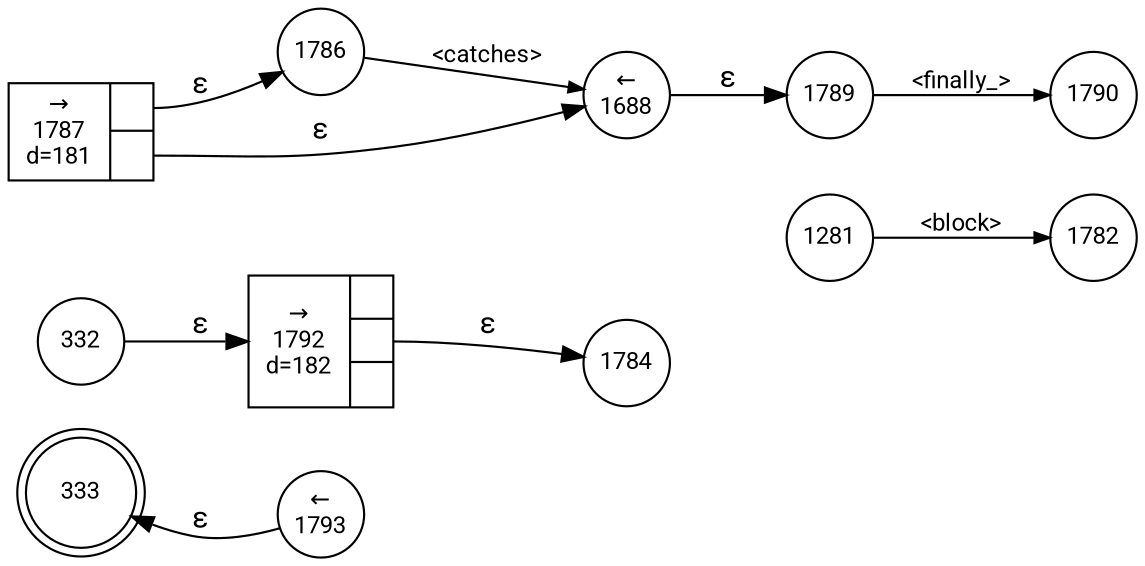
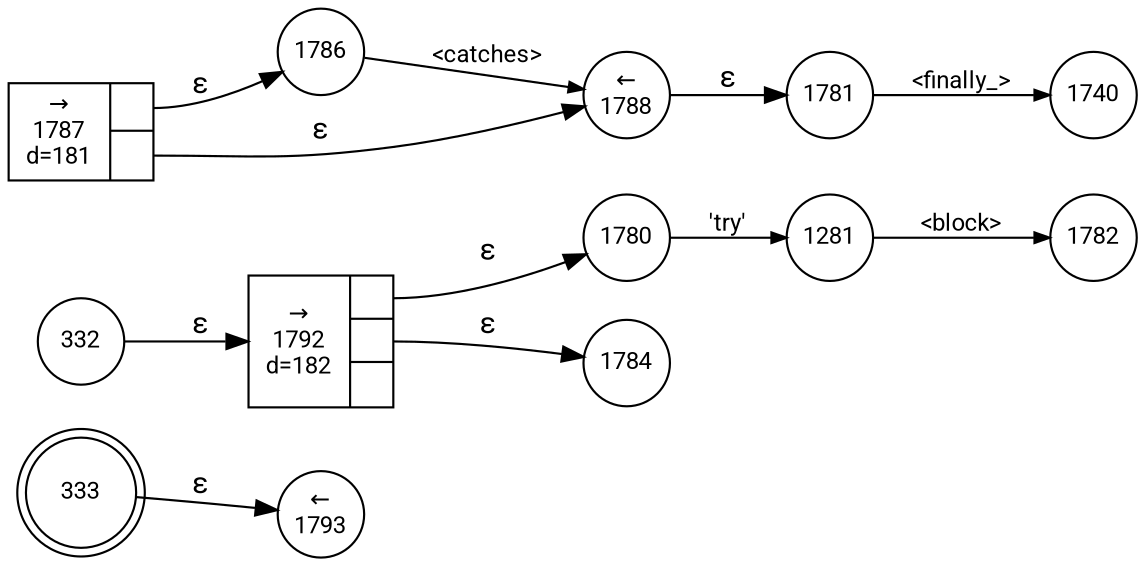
(627, 95) -> (627, 95)
(830, 95) -> (830, 95)
(1094, 95) -> (1094, 95)
none -> (627, 238)
(216, 538) -> (196, 502)
